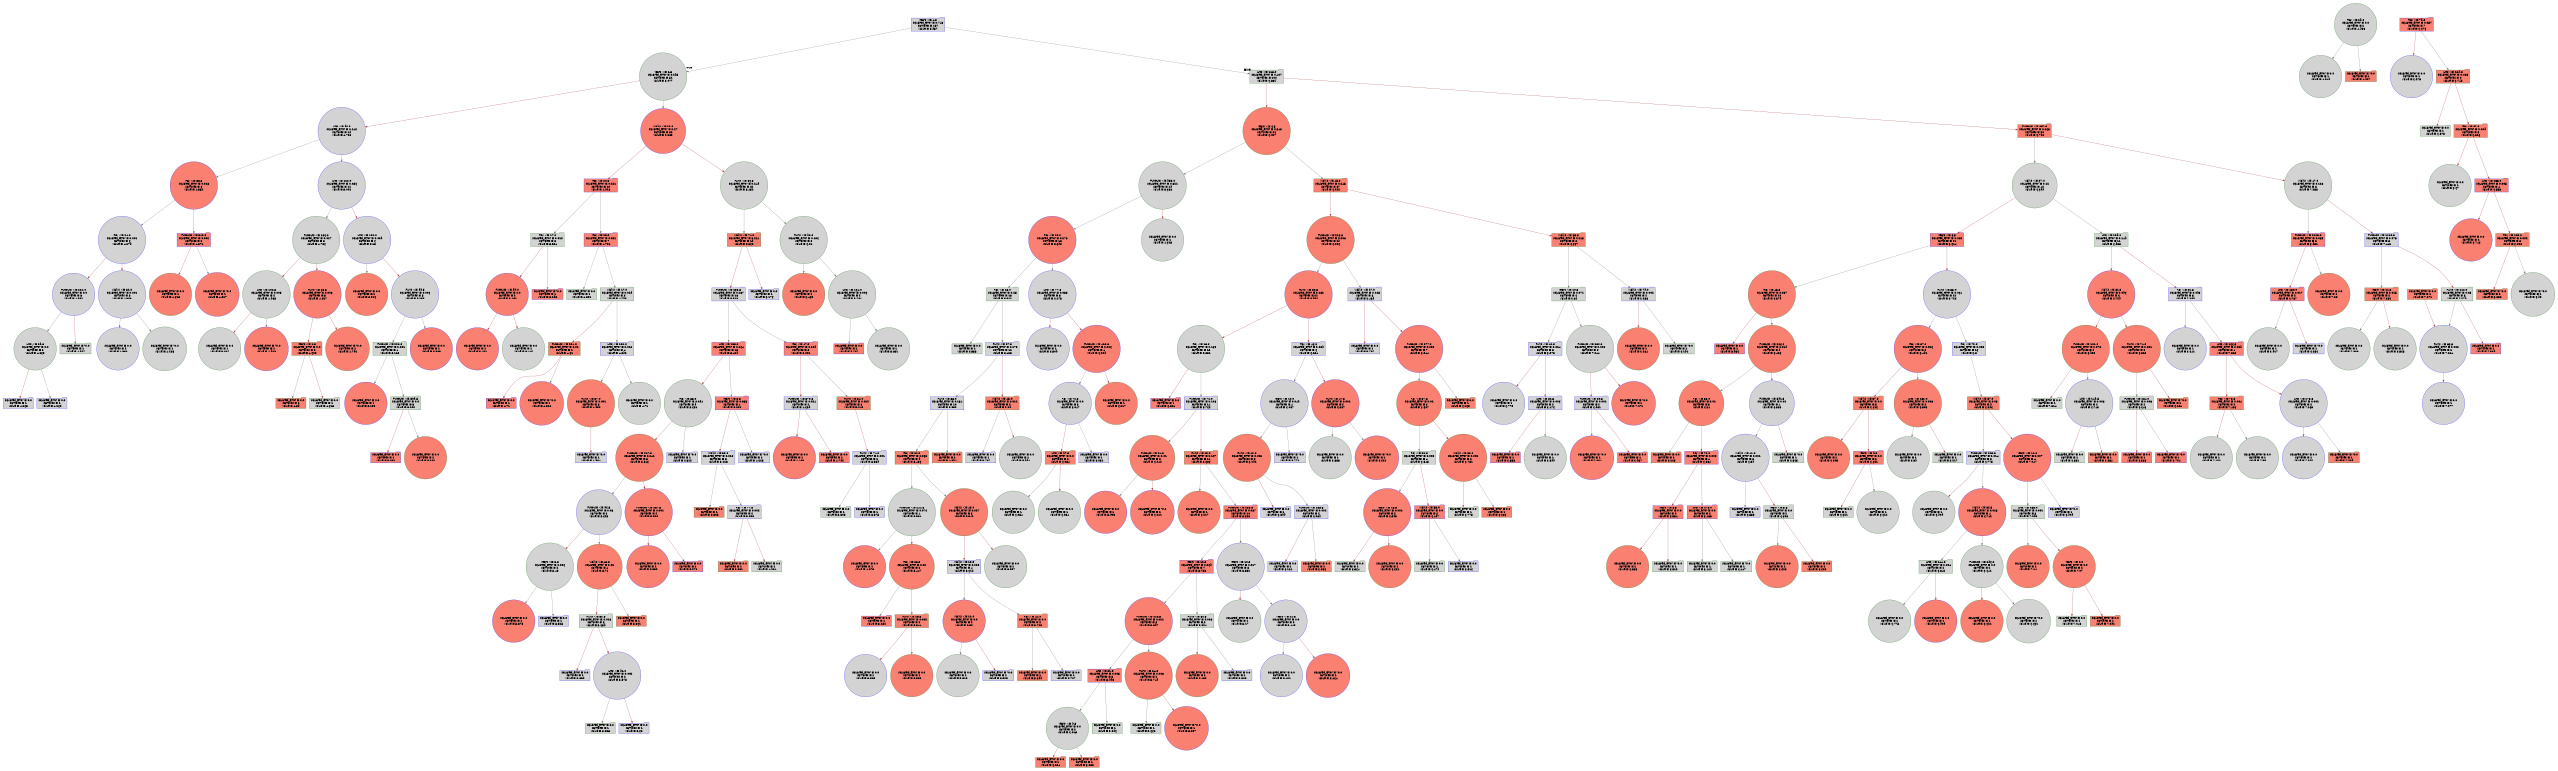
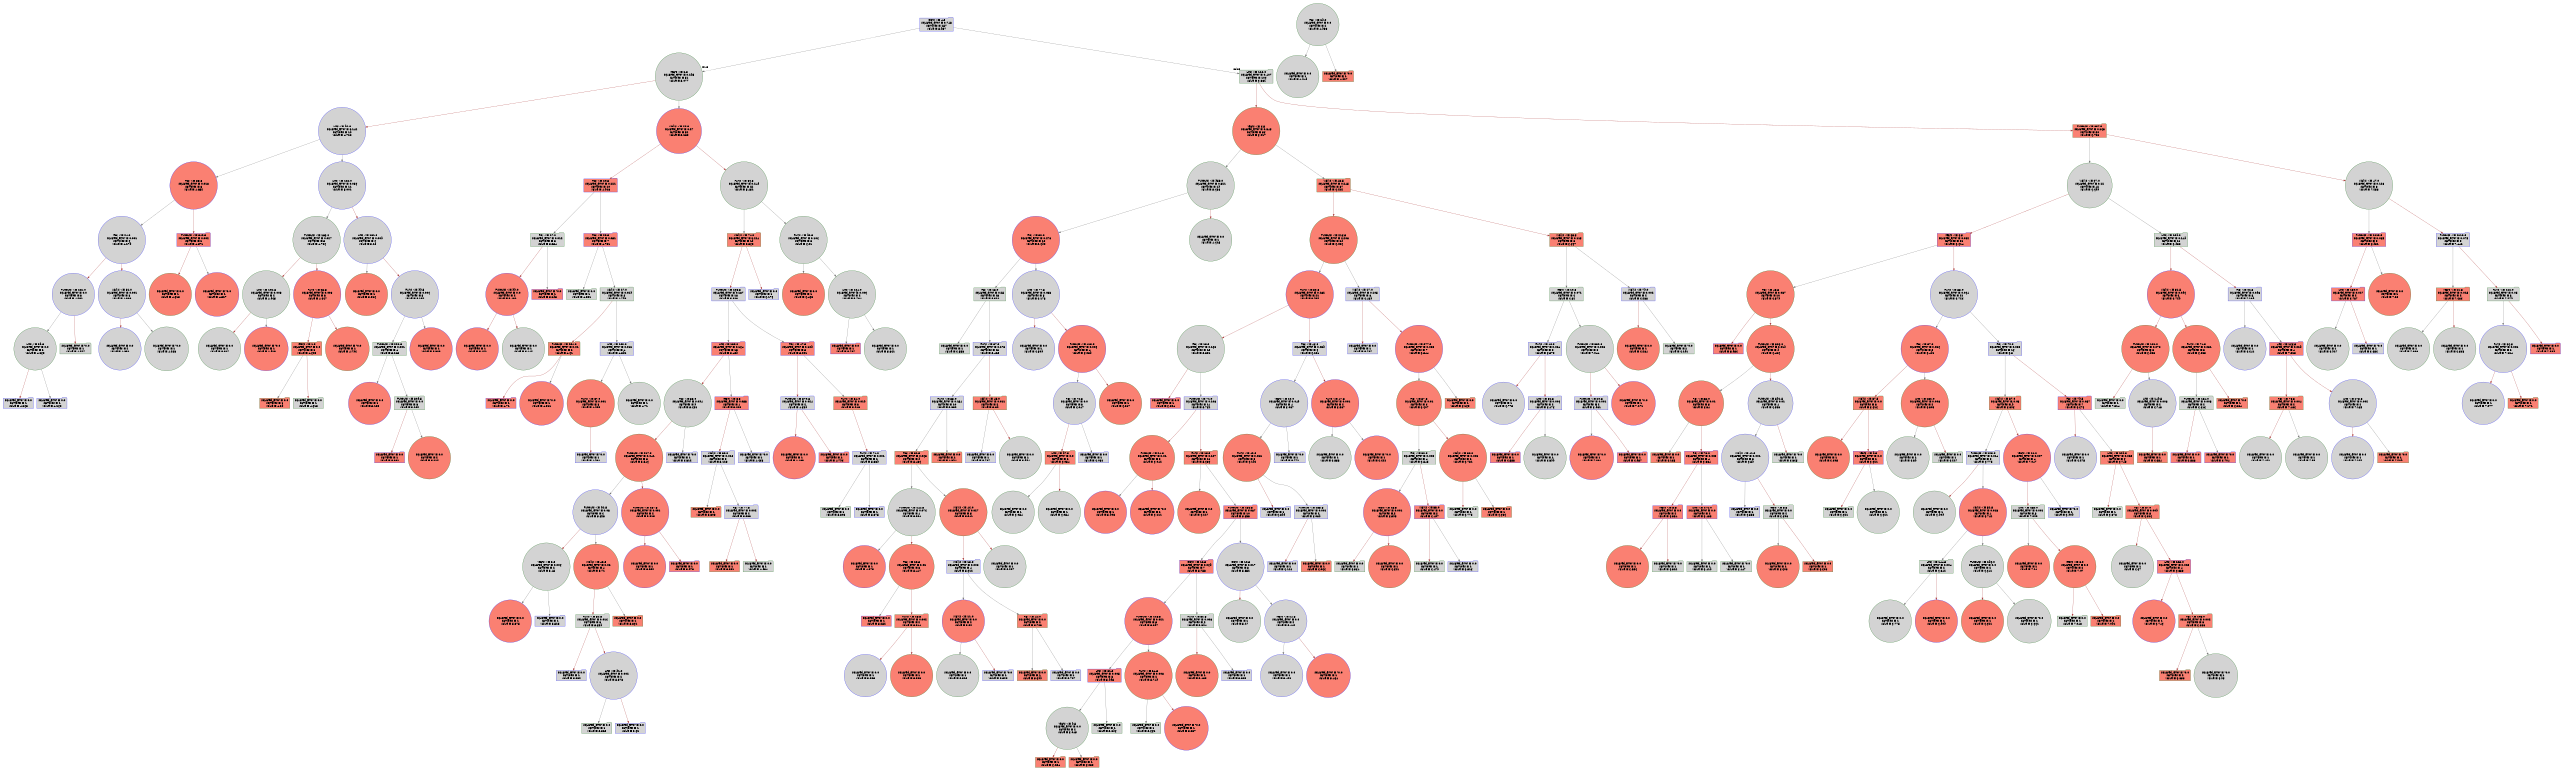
(2429, 312) -> (2516, 384)
none -> (2039, 375)
(2070, 458) -> none
